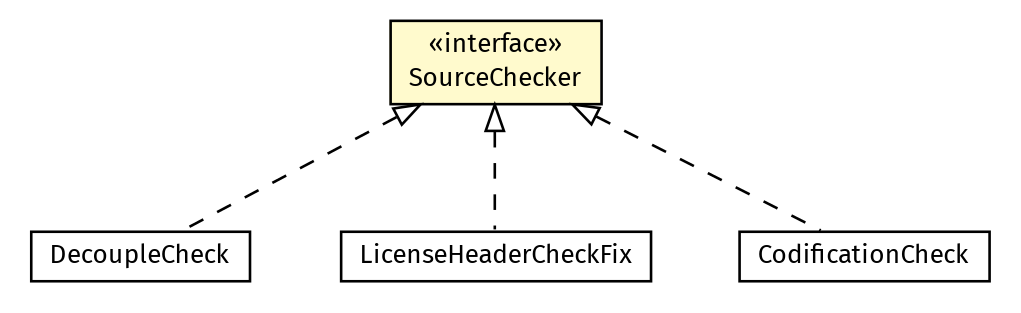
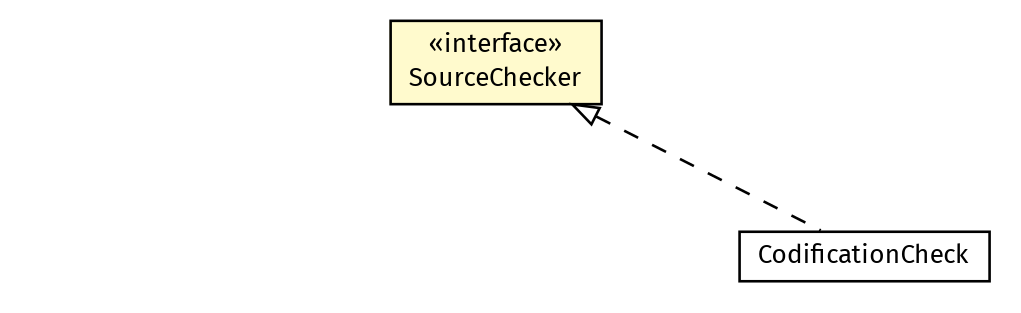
(141, 255) -> none
(495, 255) -> none
